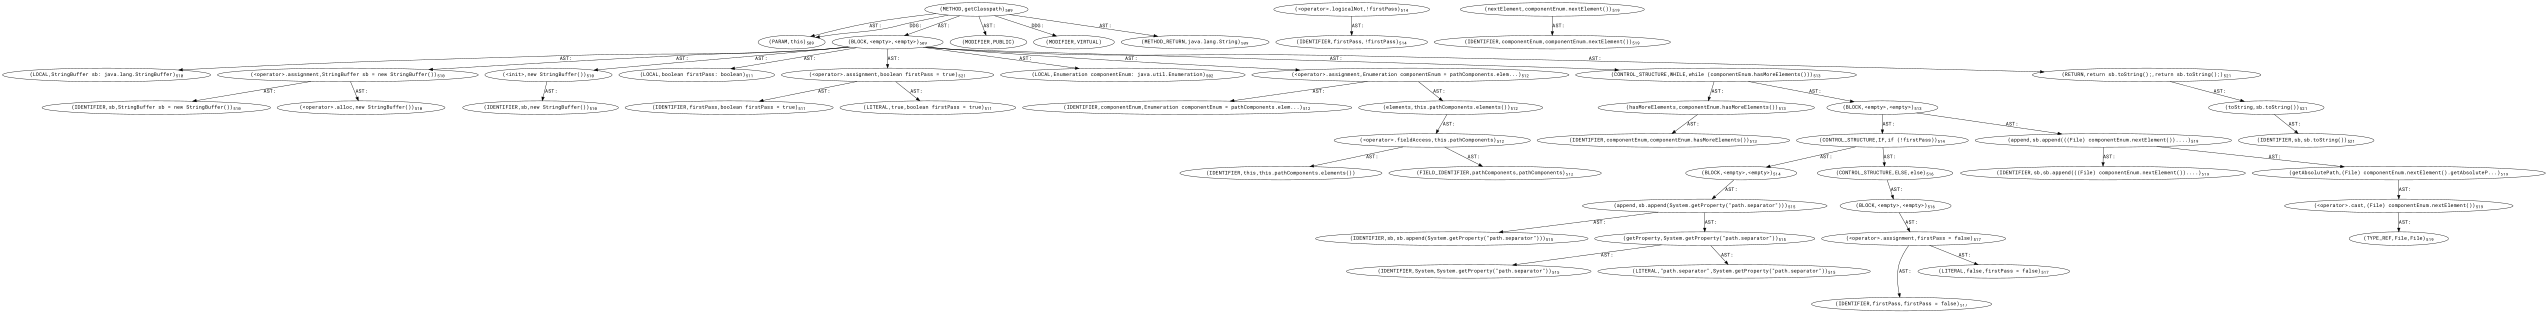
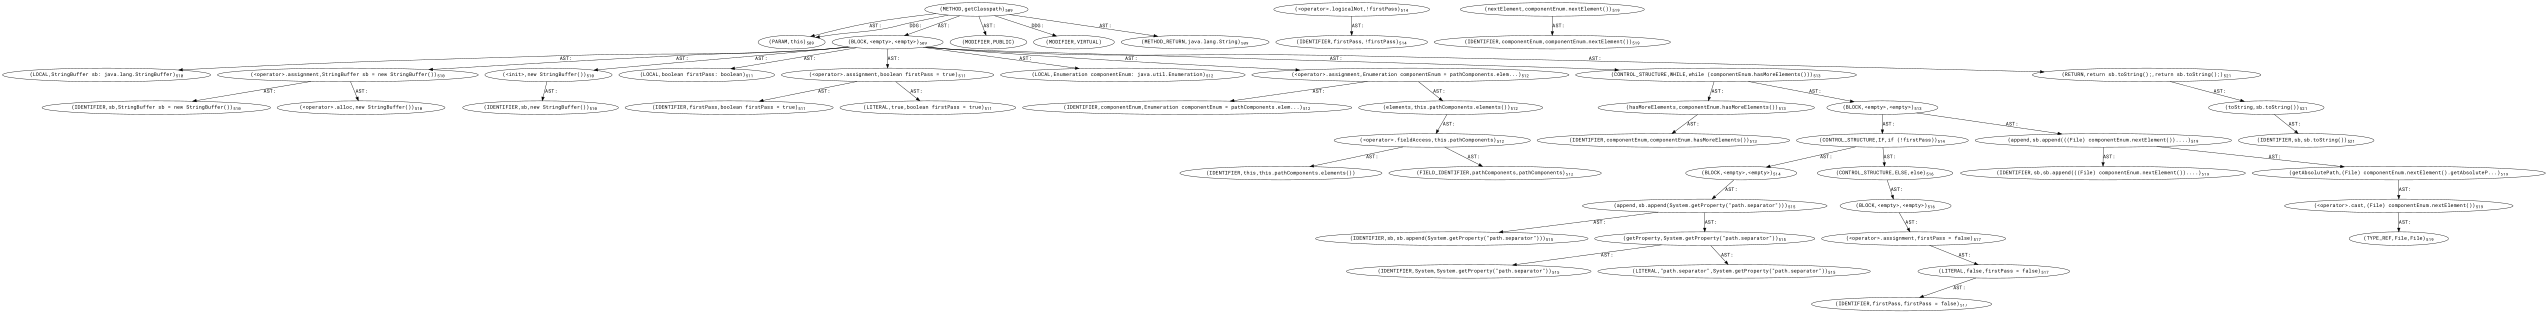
(962, 74) -> (962, 74)
(1210, 74) -> (1210, 74)
(1898, 268) -> (1950, 287)
